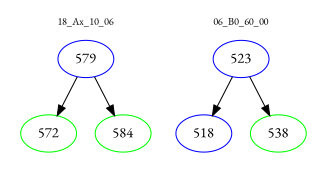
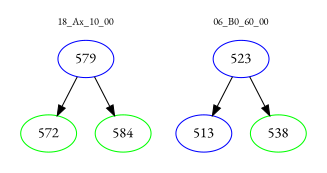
(86, 22) -> (86, 22)
(204, 133) -> (204, 133)
